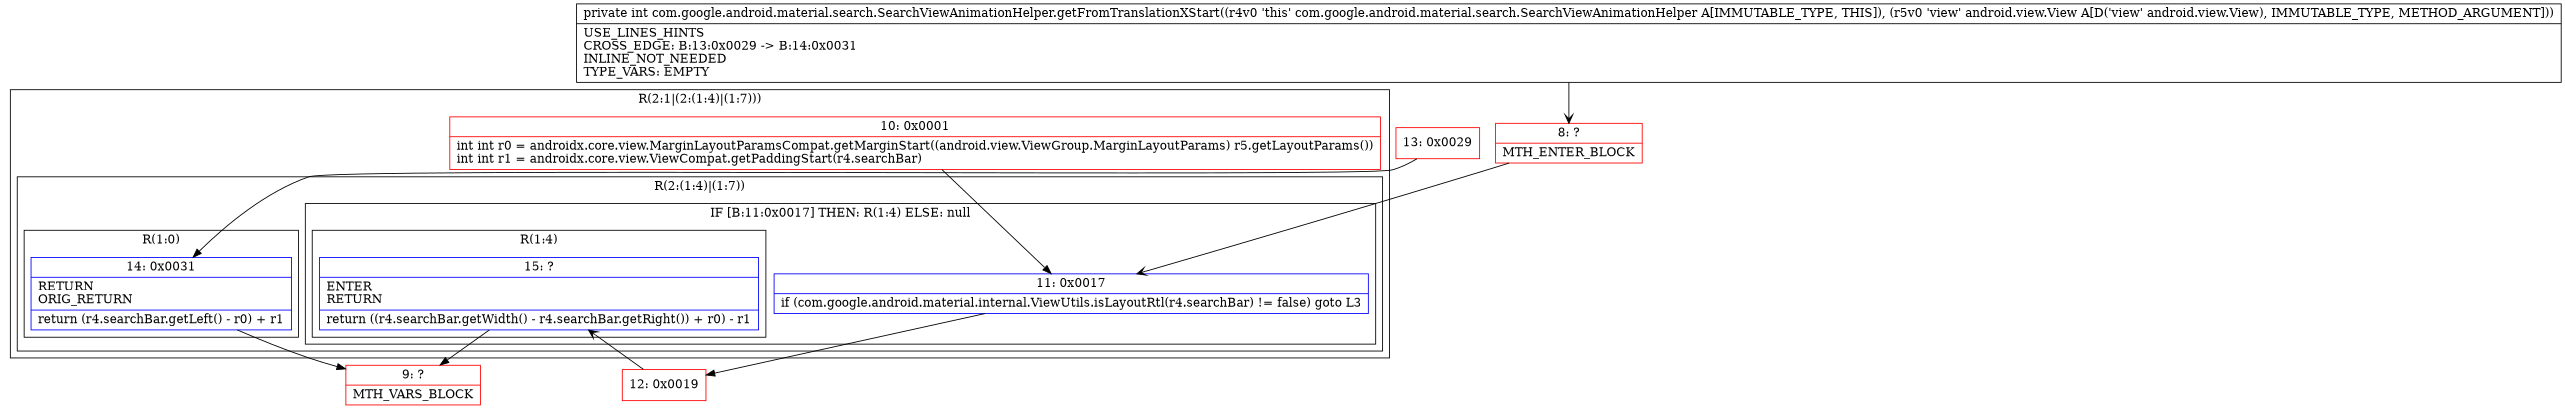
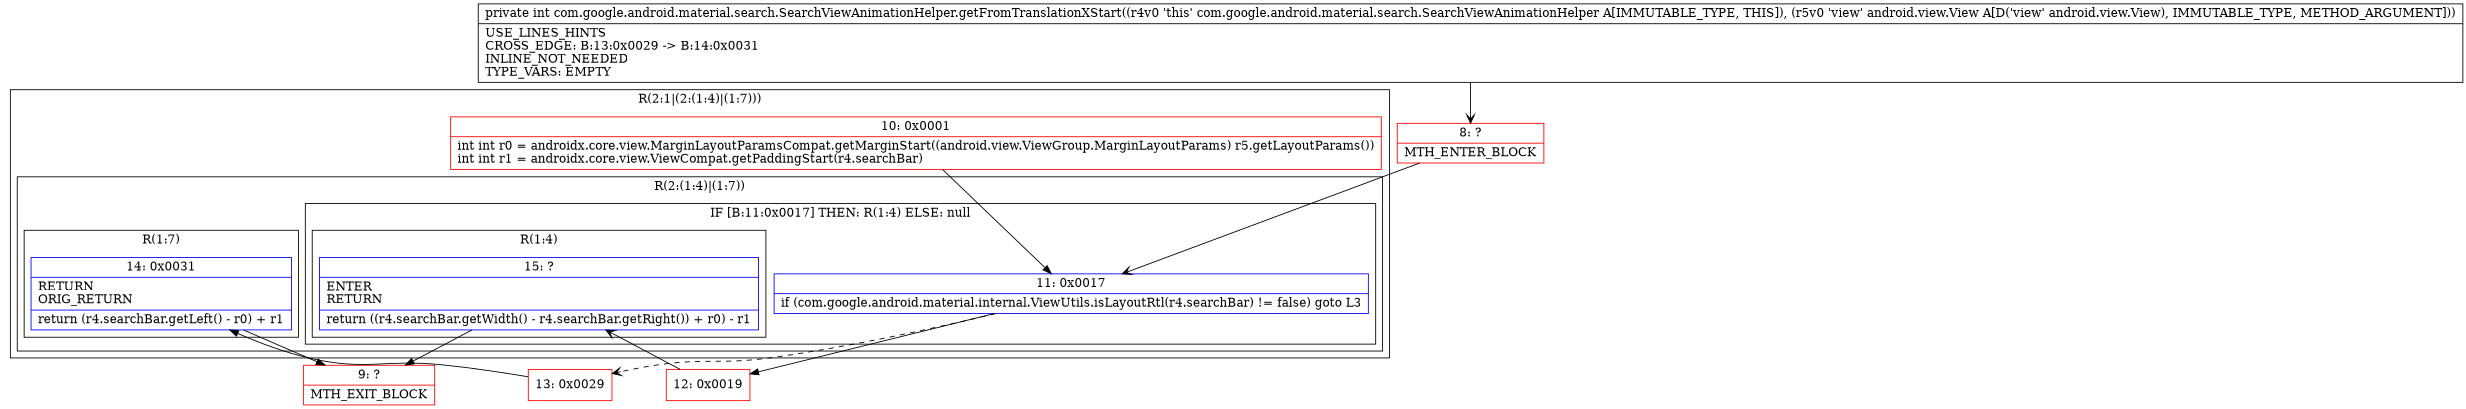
(161, 240) -> (161, 240)
none -> (810, 352)
(413, 395) -> (369, 395)
